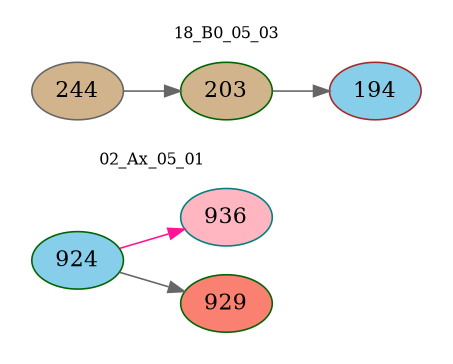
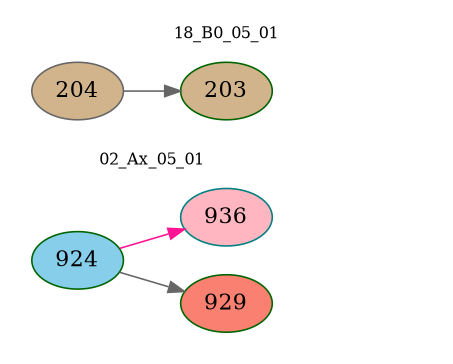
(226, 34) -> (226, 34)
(78, 91) -> (78, 91)
(375, 91) -> none
